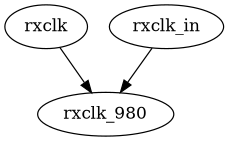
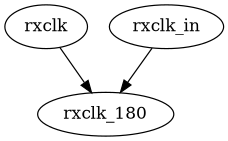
(106, 114) -> (106, 114)
